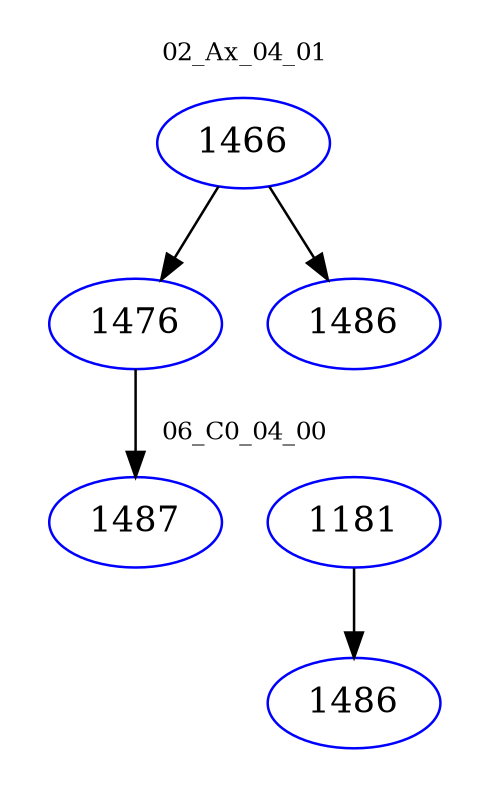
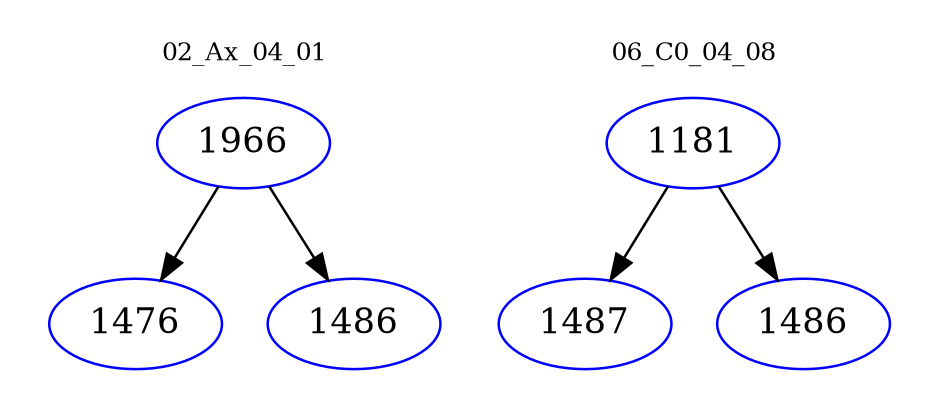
(244, 143) -> (244, 143)
(136, 425) -> (646, 222)
(245, 433) -> (694, 54)
